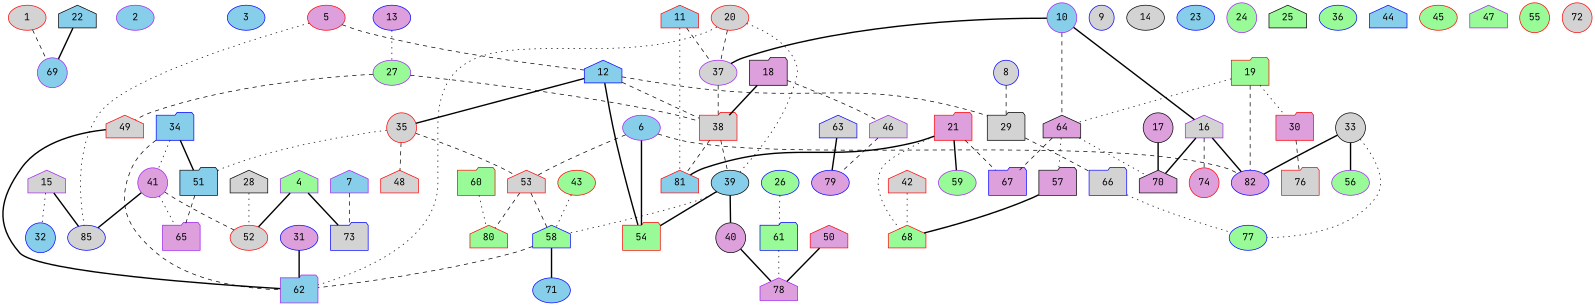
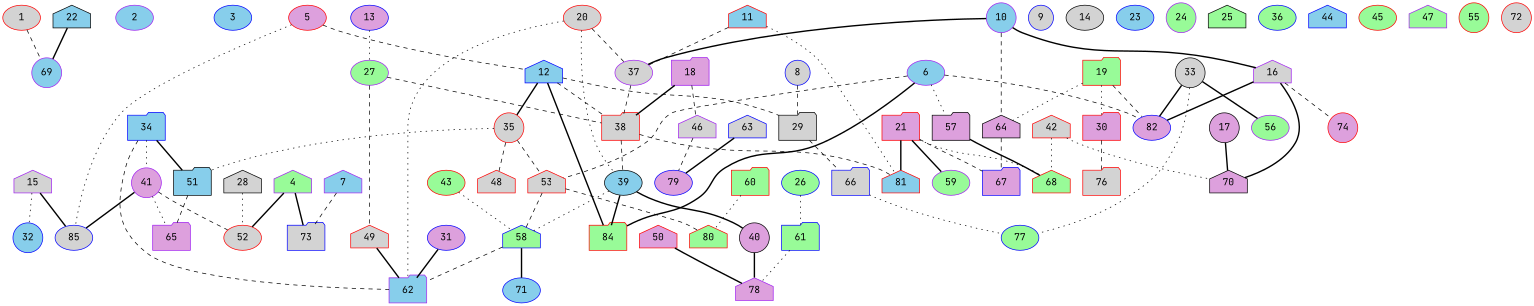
(768, 73) -> (690, 73)
(1115, 157) -> (1137, 162)
(1059, 161) -> (938, 100)
(641, 238) -> (608, 238)
